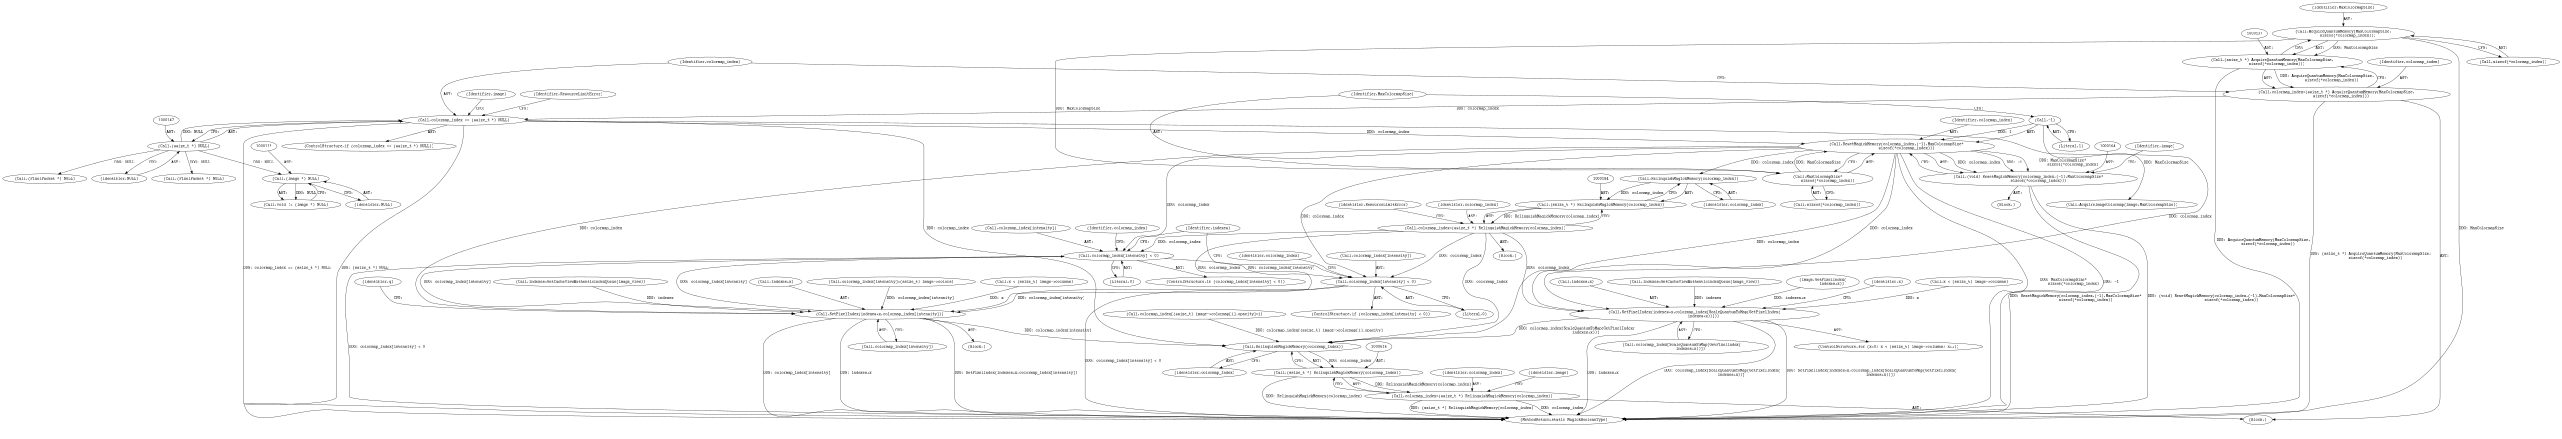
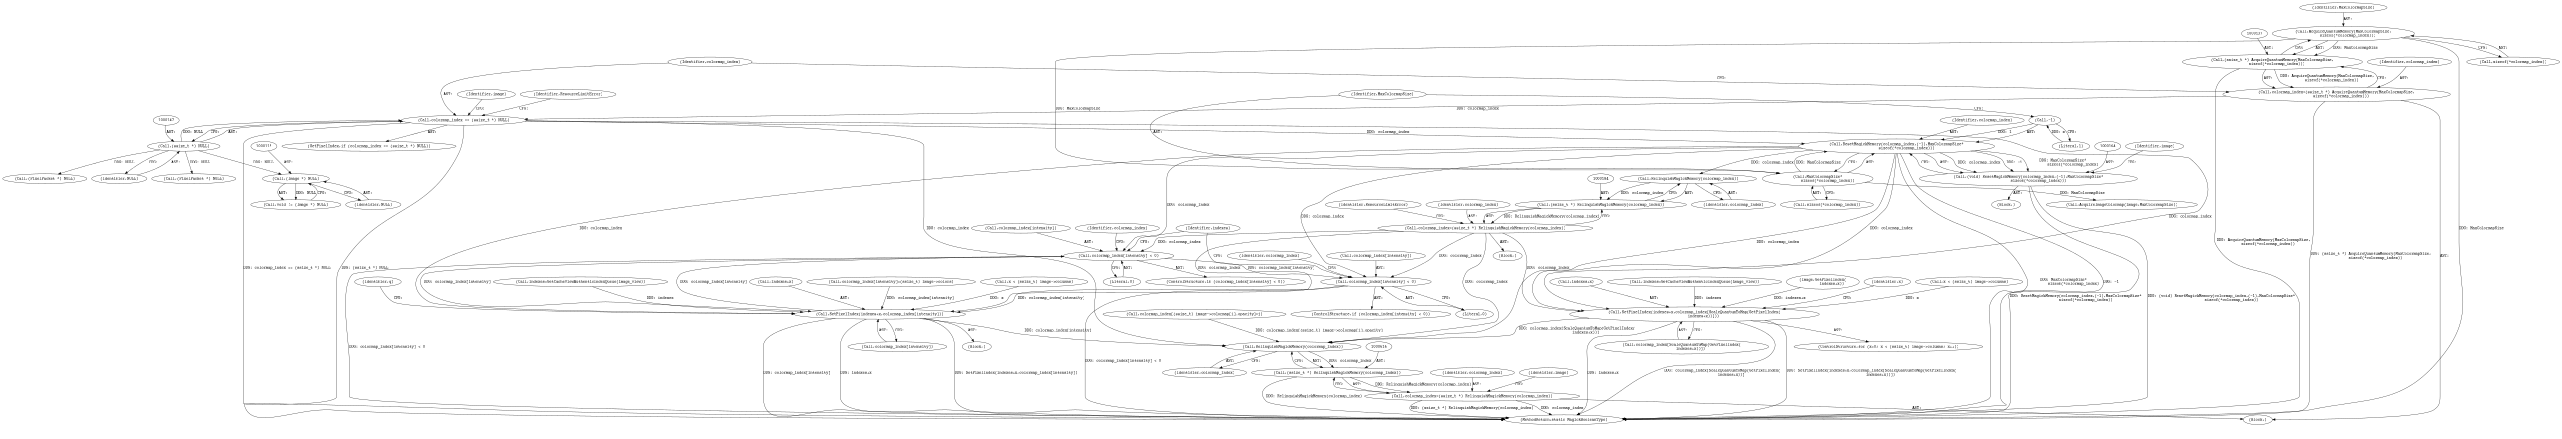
(2058, 132) -> (2058, 132)
(369, 146) -> (369, 146)
(2089, 156) -> (1979, 188)
